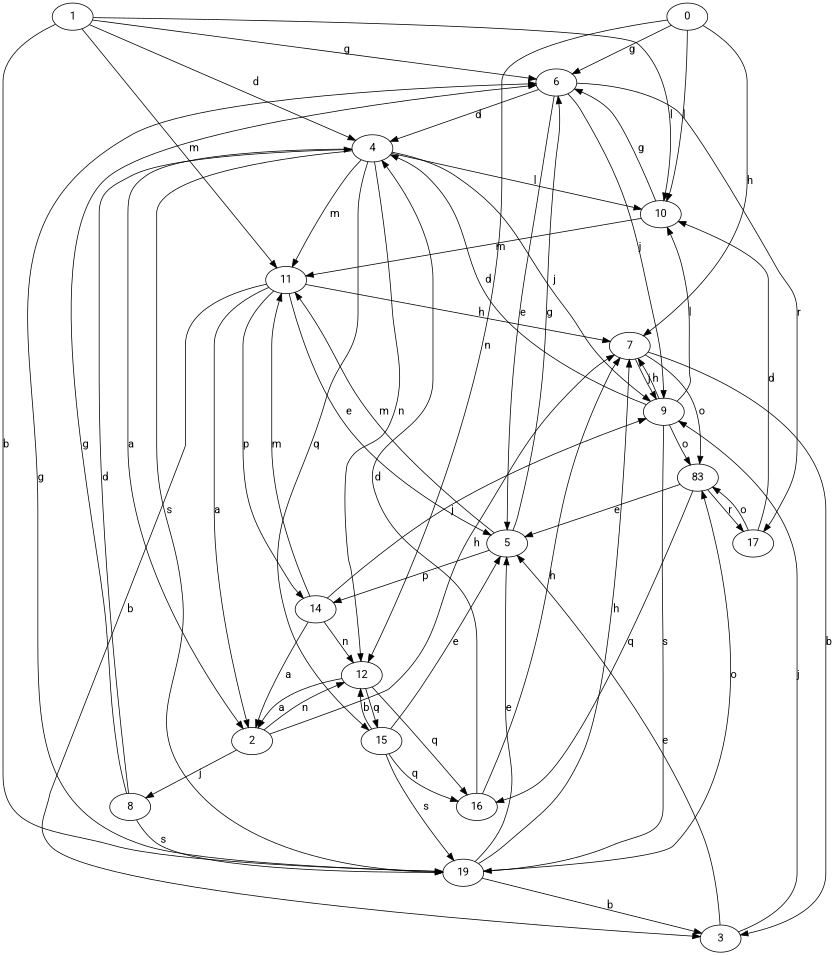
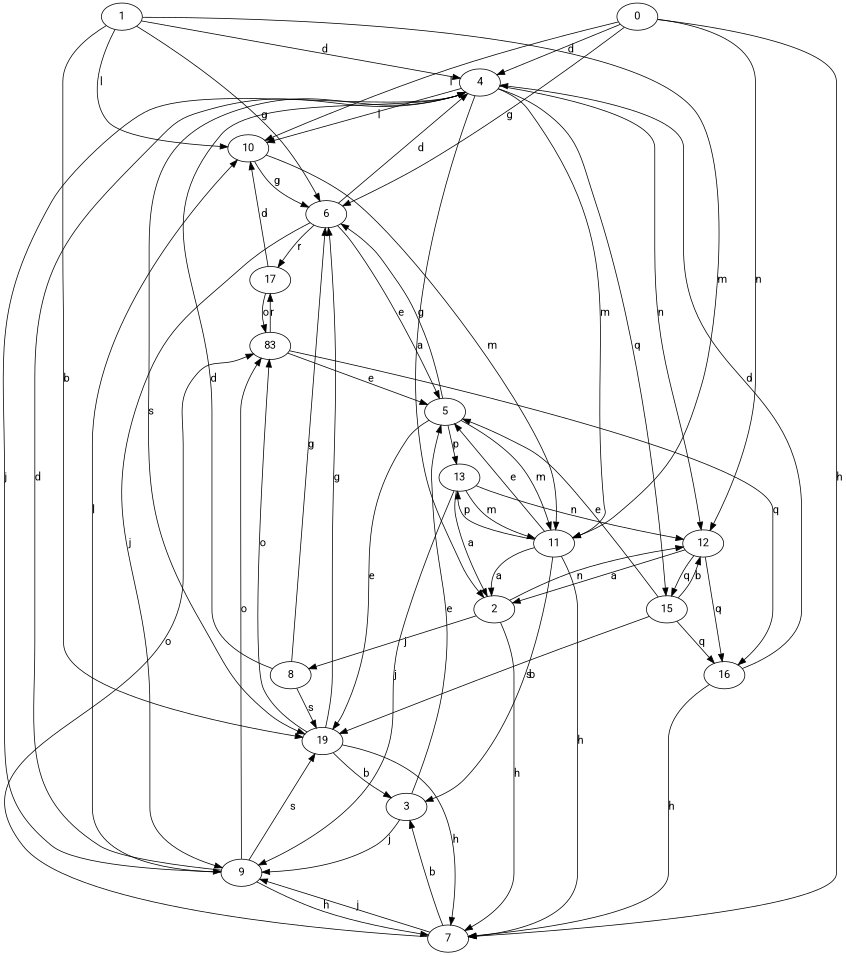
none -> (565, 47)
(316, 609) -> (459, 478)
(506, 719) -> (369, 565)
